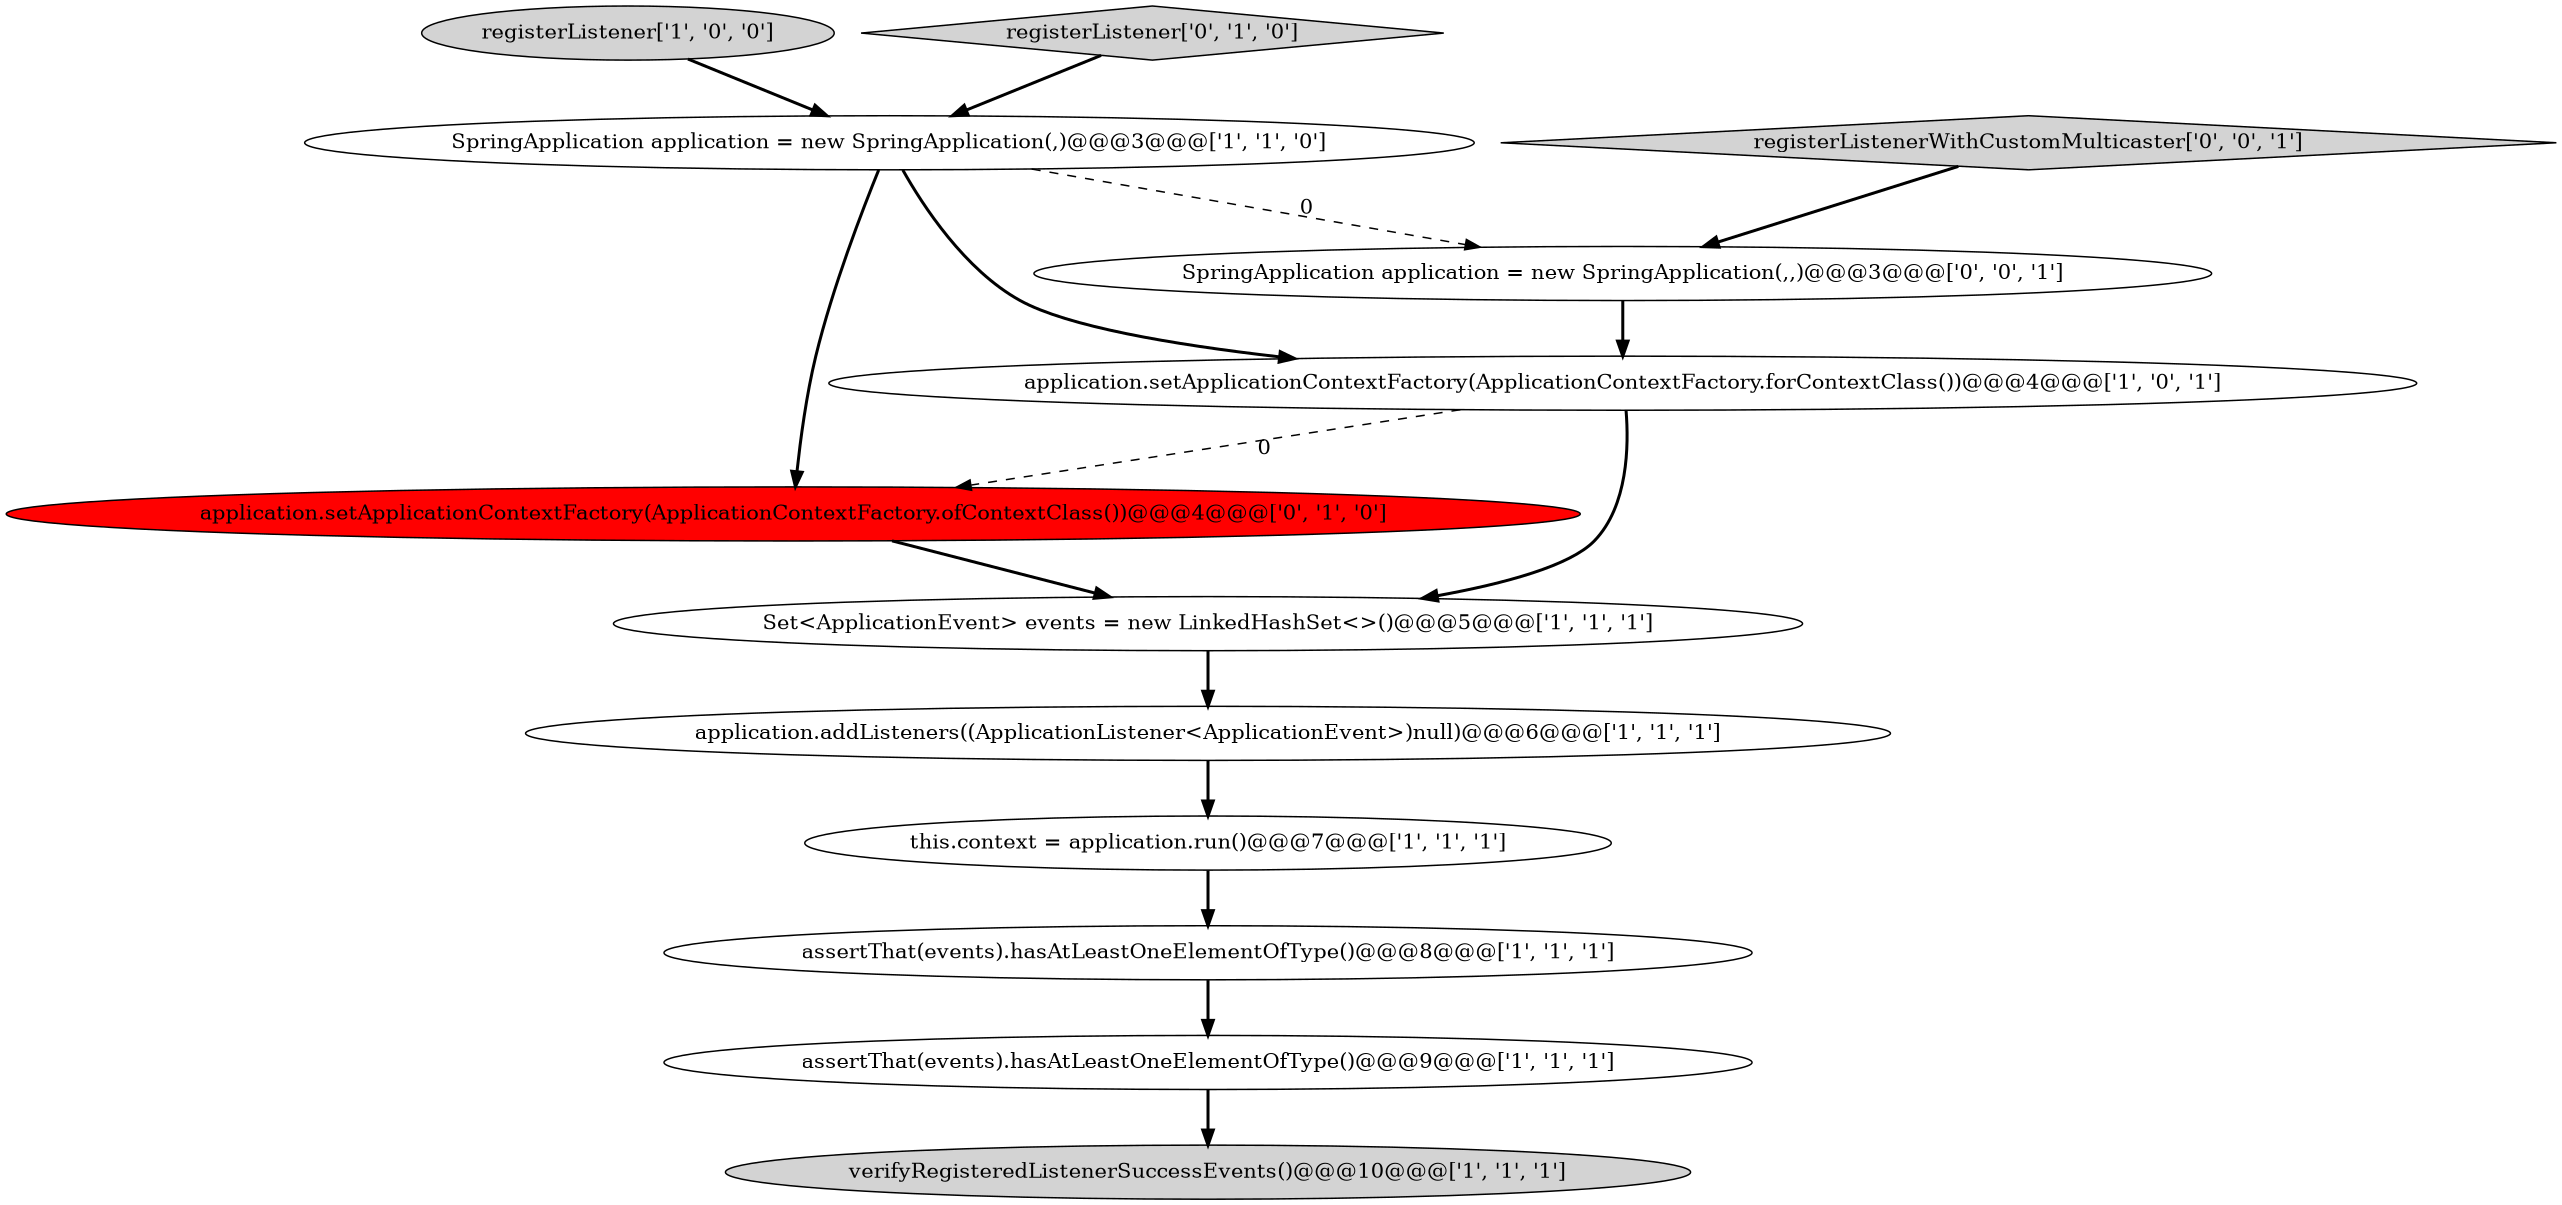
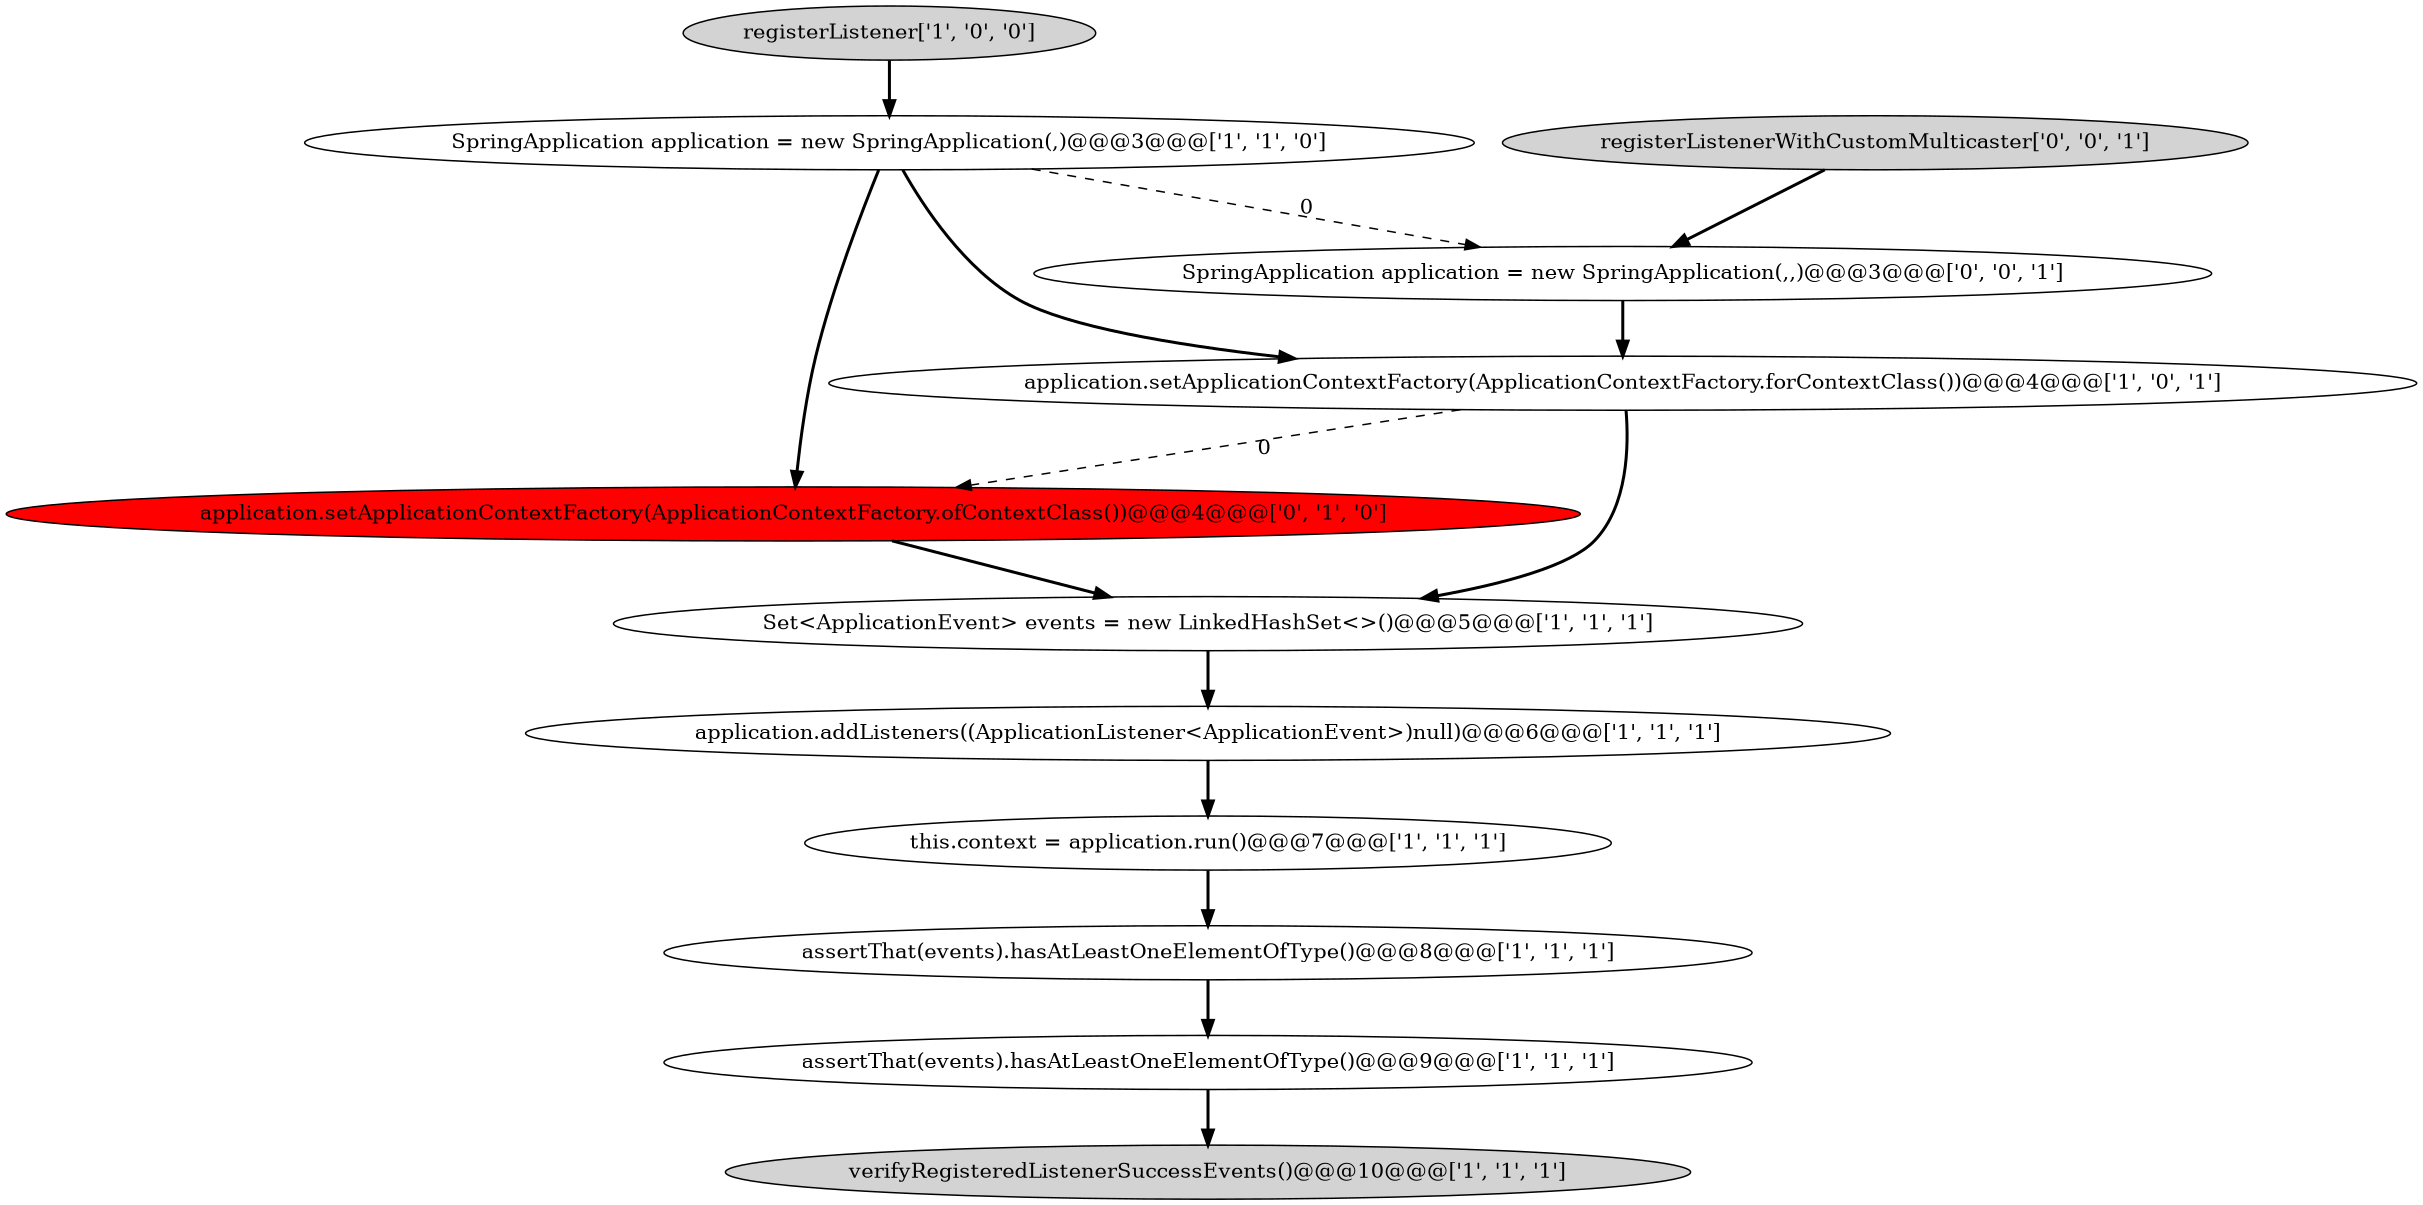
(1152, 33) -> none
(2029, 143) -> (1875, 143)
